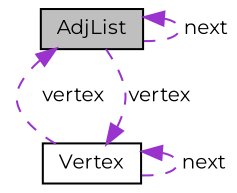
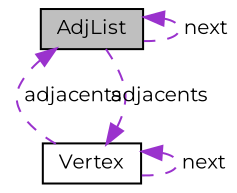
(72, 96) -> (72, 96)
(158, 96) -> (158, 96)
